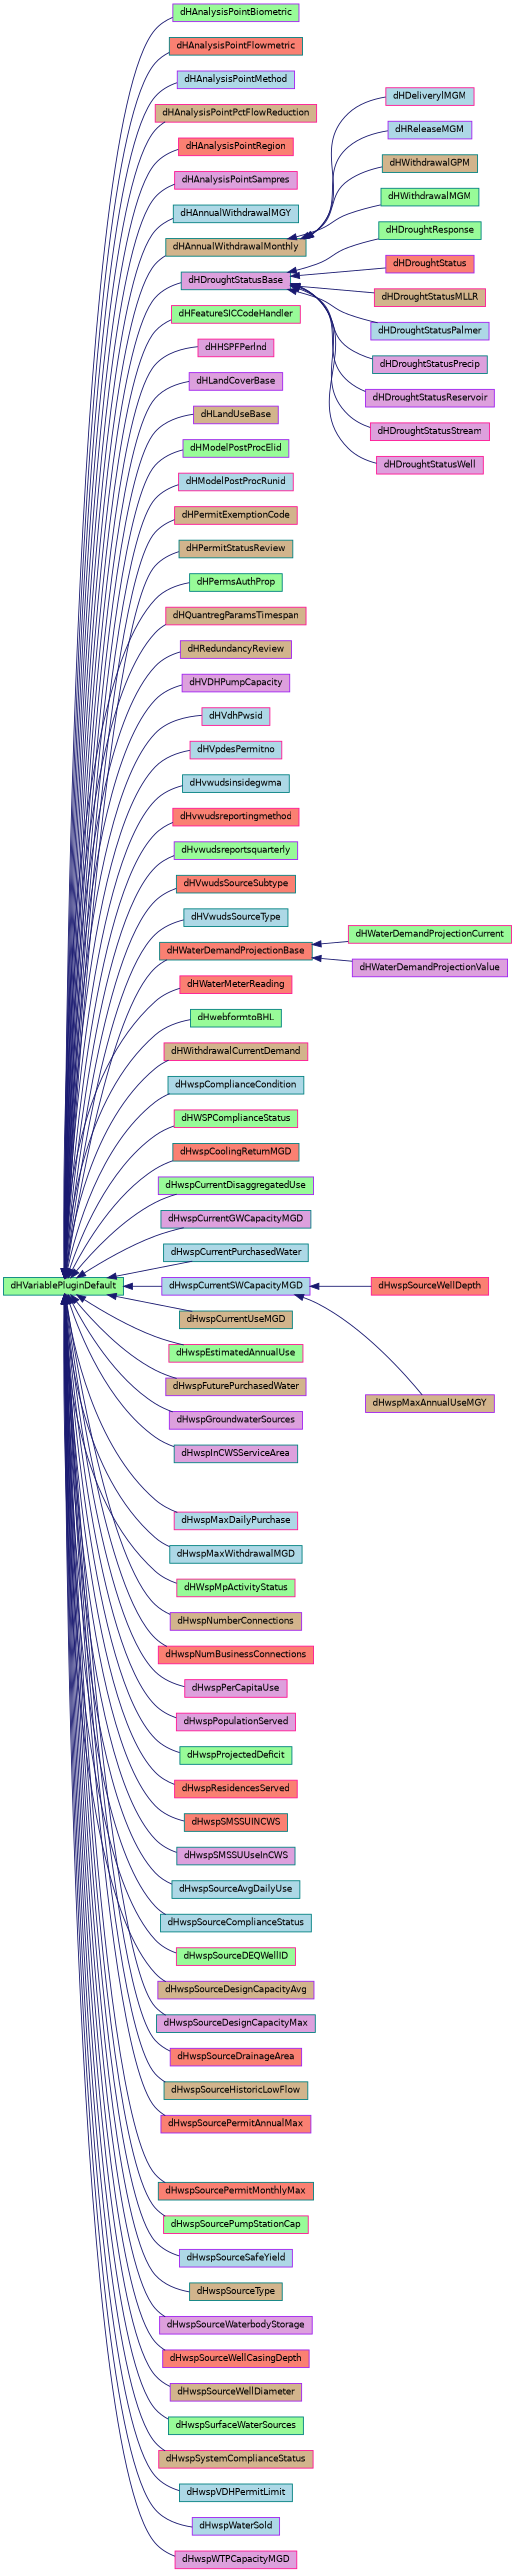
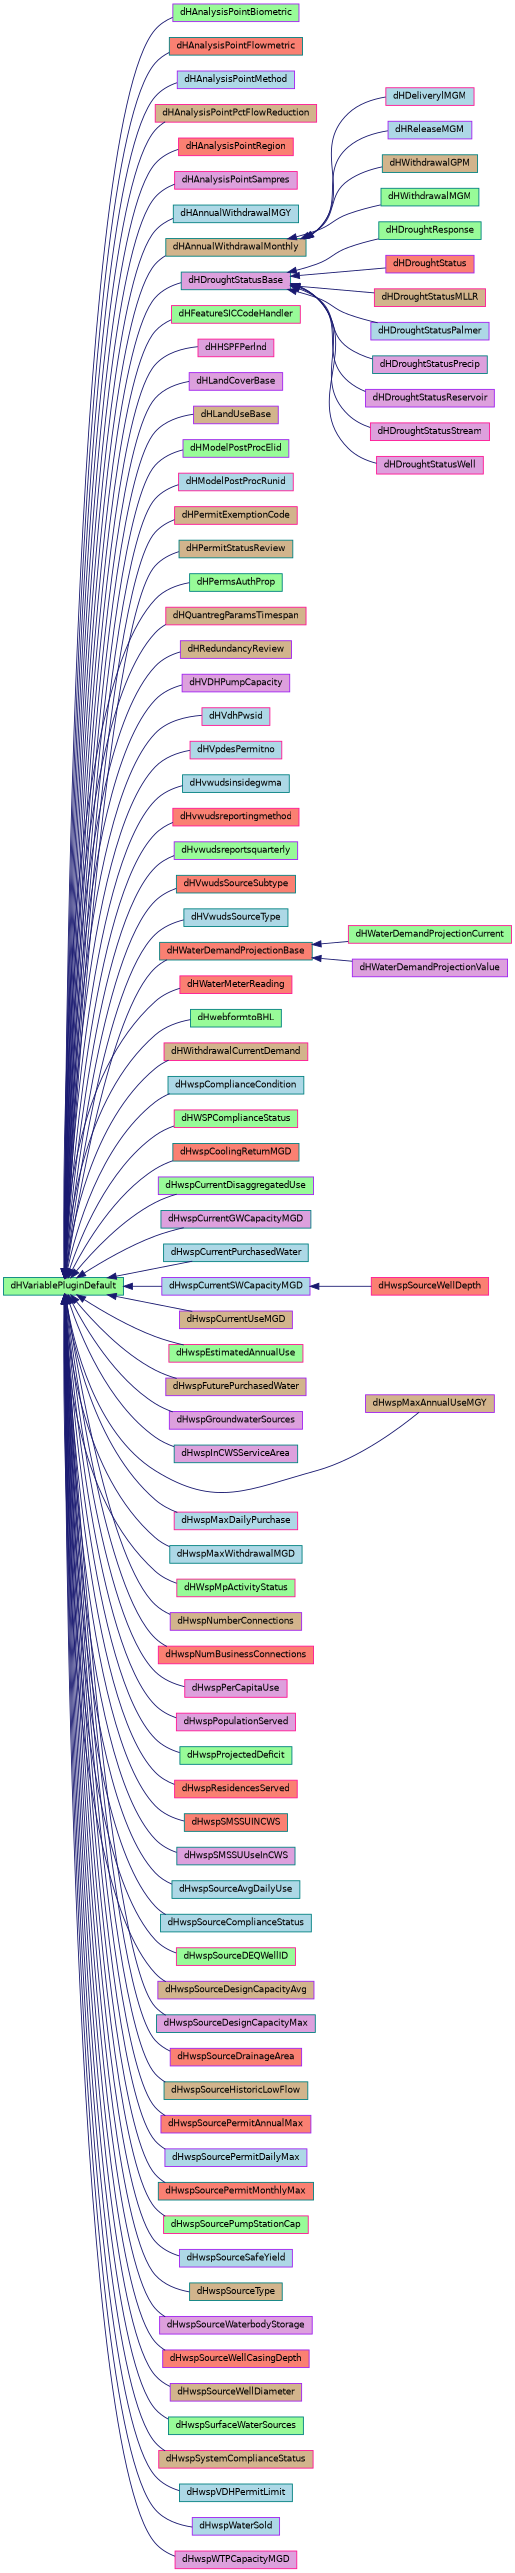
(236, 1320) -> (236, 1320)
(368, 1339) -> (198, 1490)
none -> (236, 2158)
